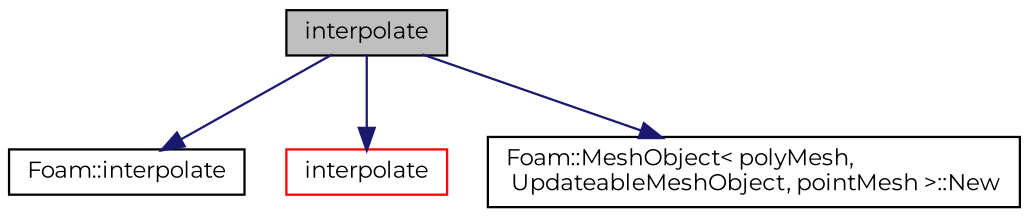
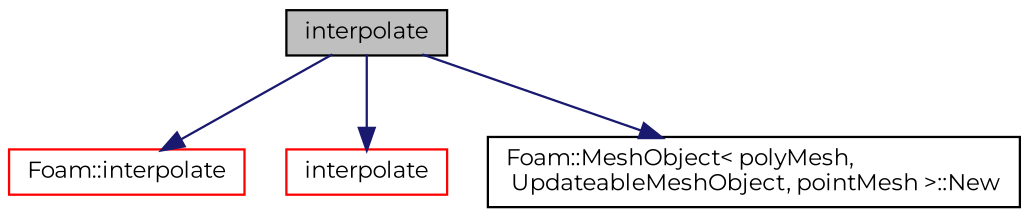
(127, 172) -> (127, 172)
